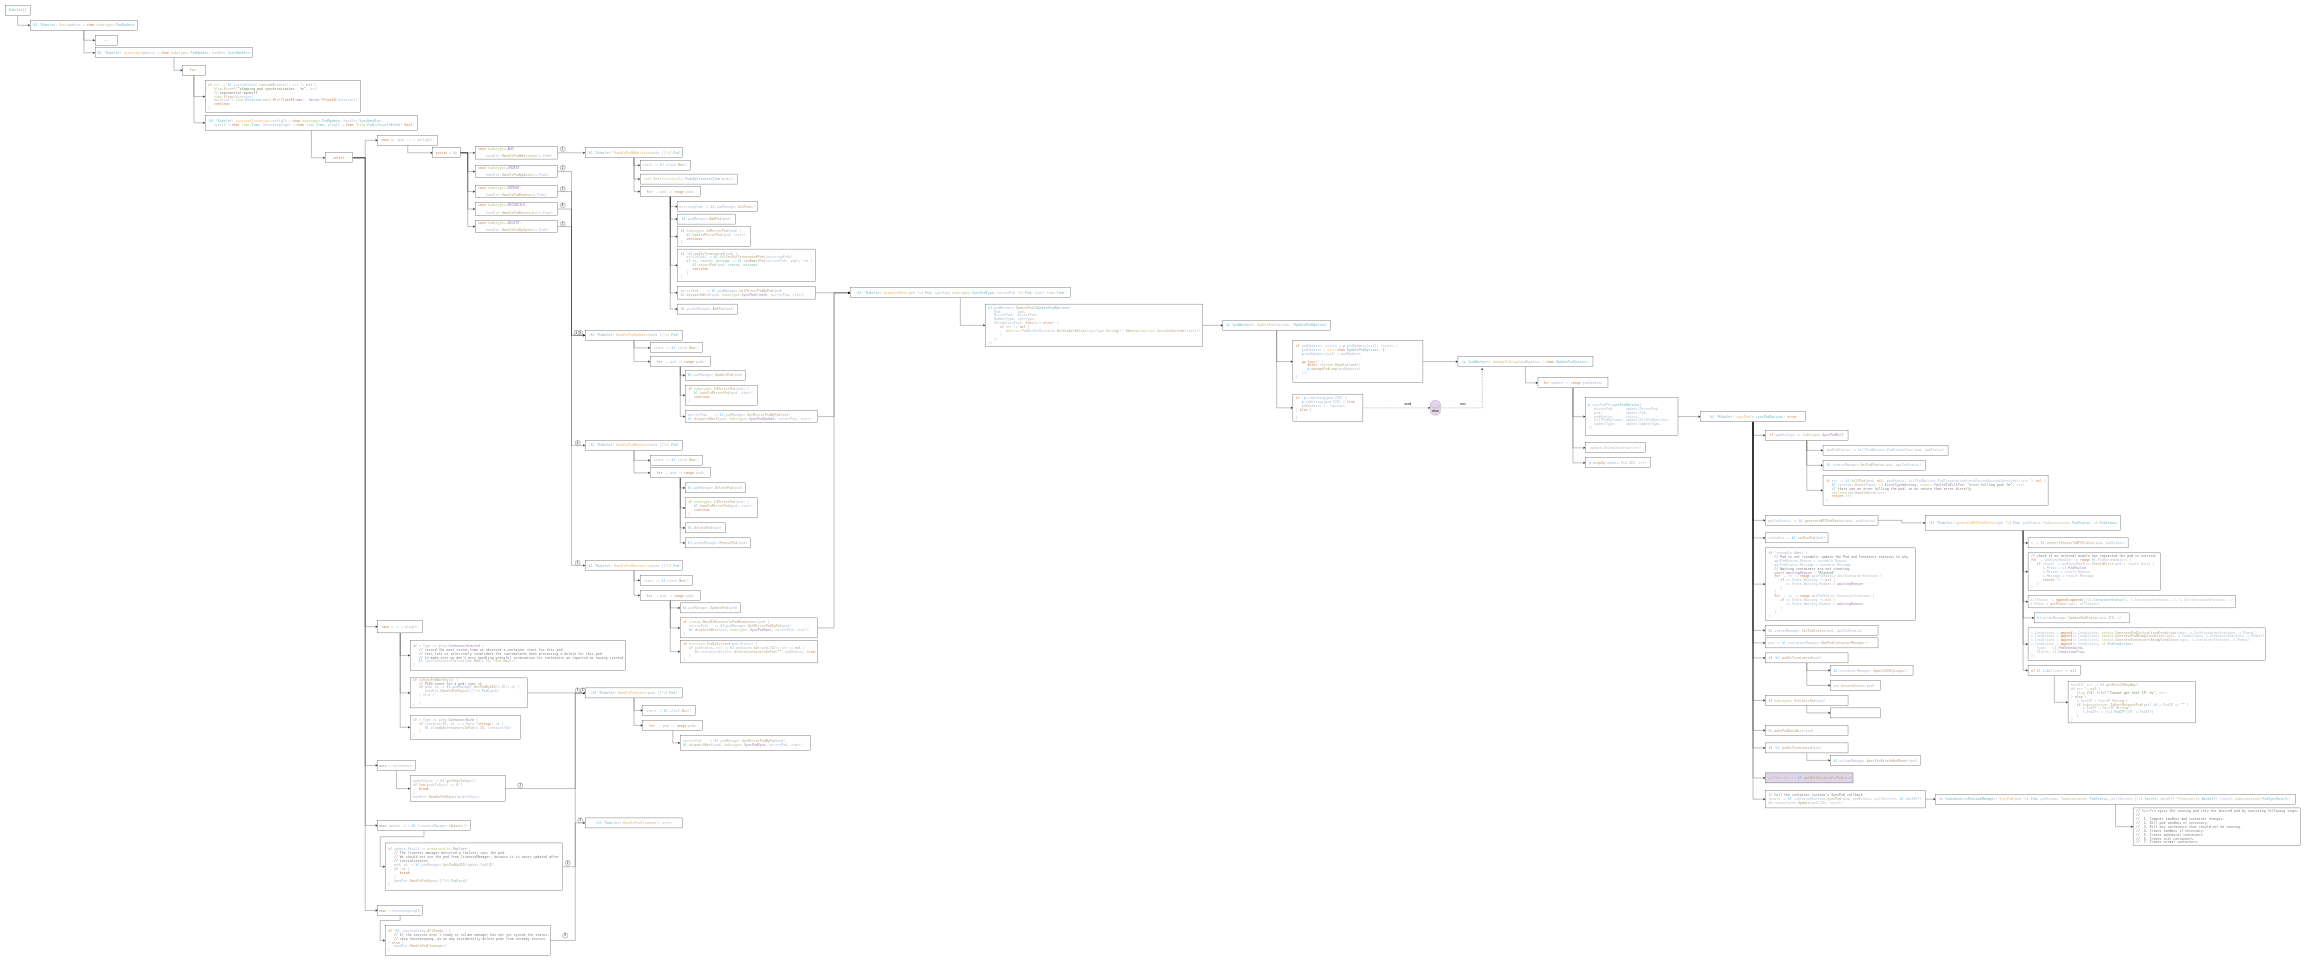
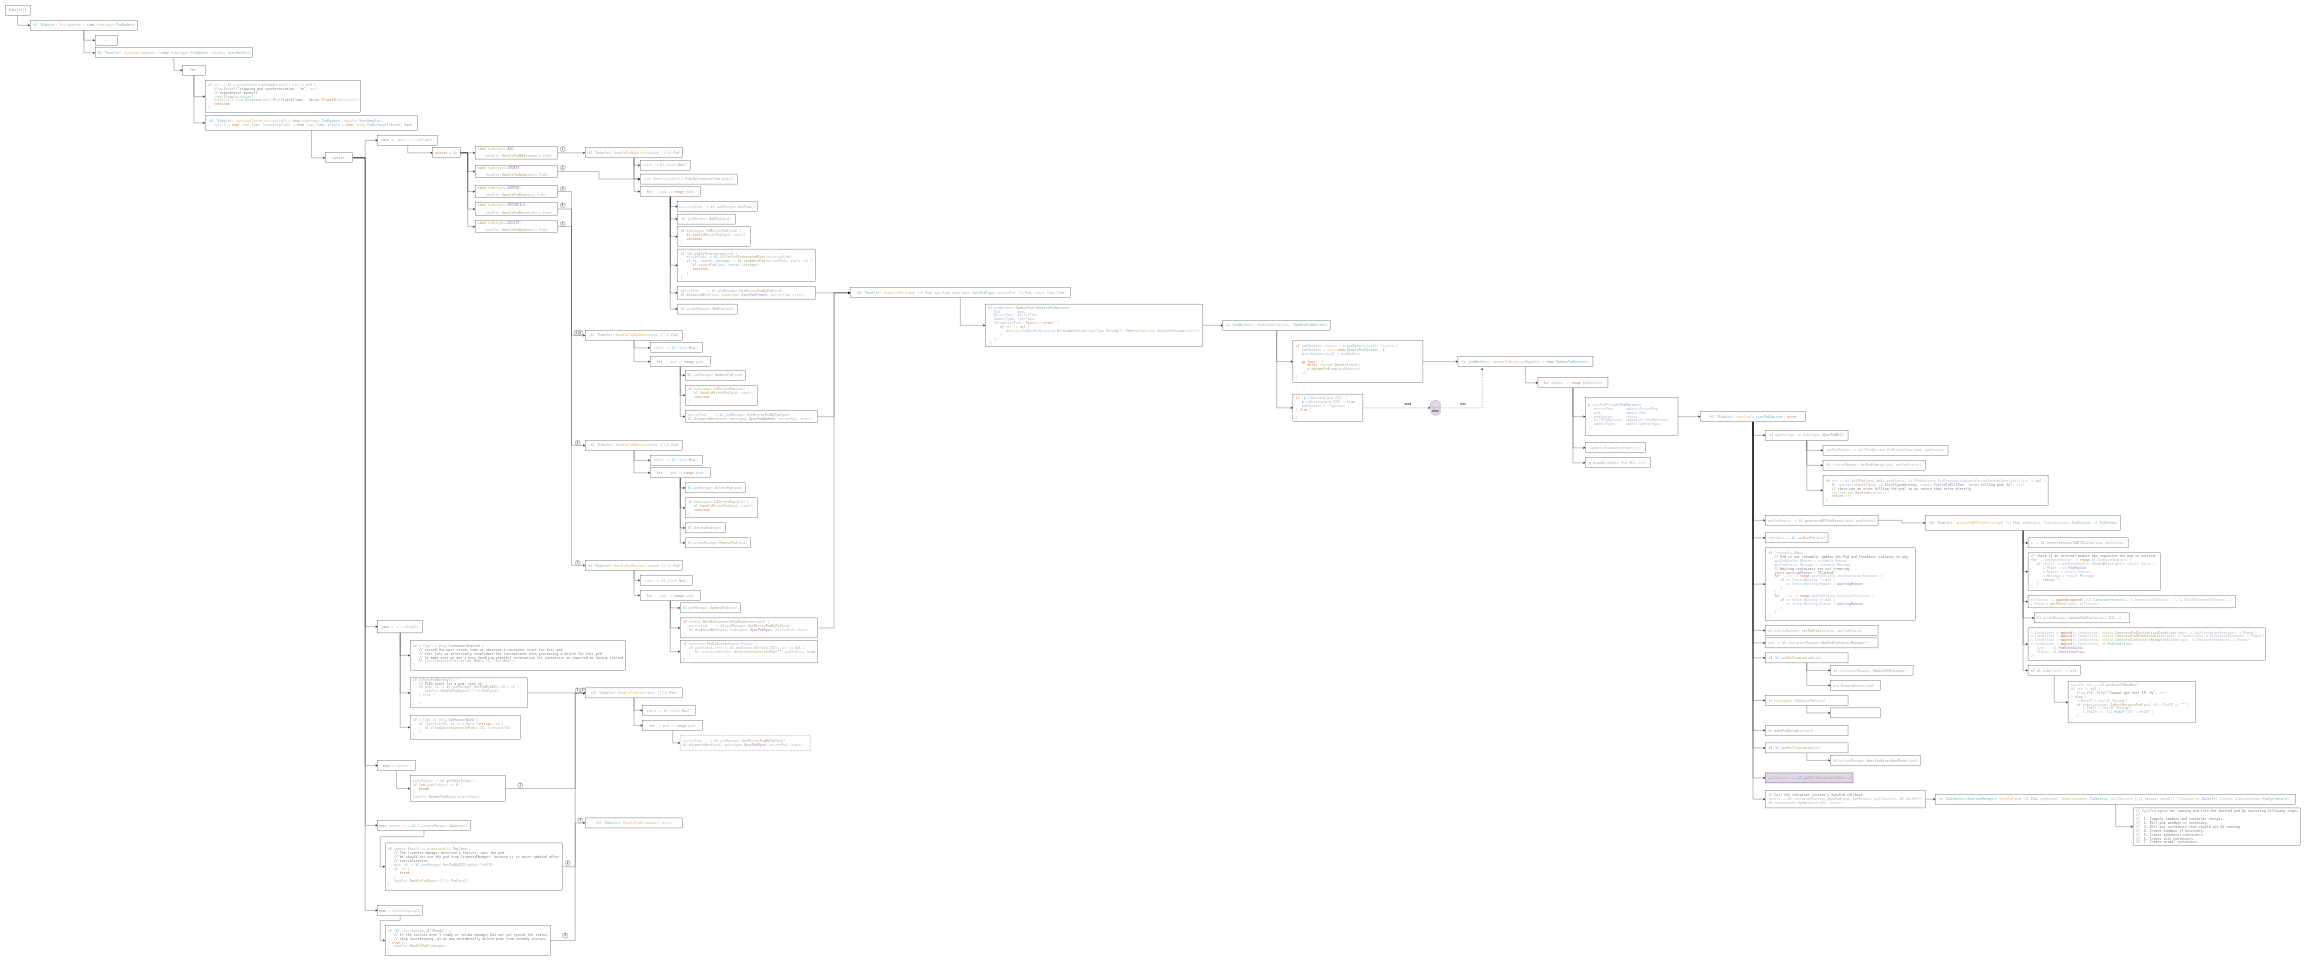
(571, 179) -> (588, 171)
(745, 743) -> (745, 743)
(396, 765) -> (396, 765)
